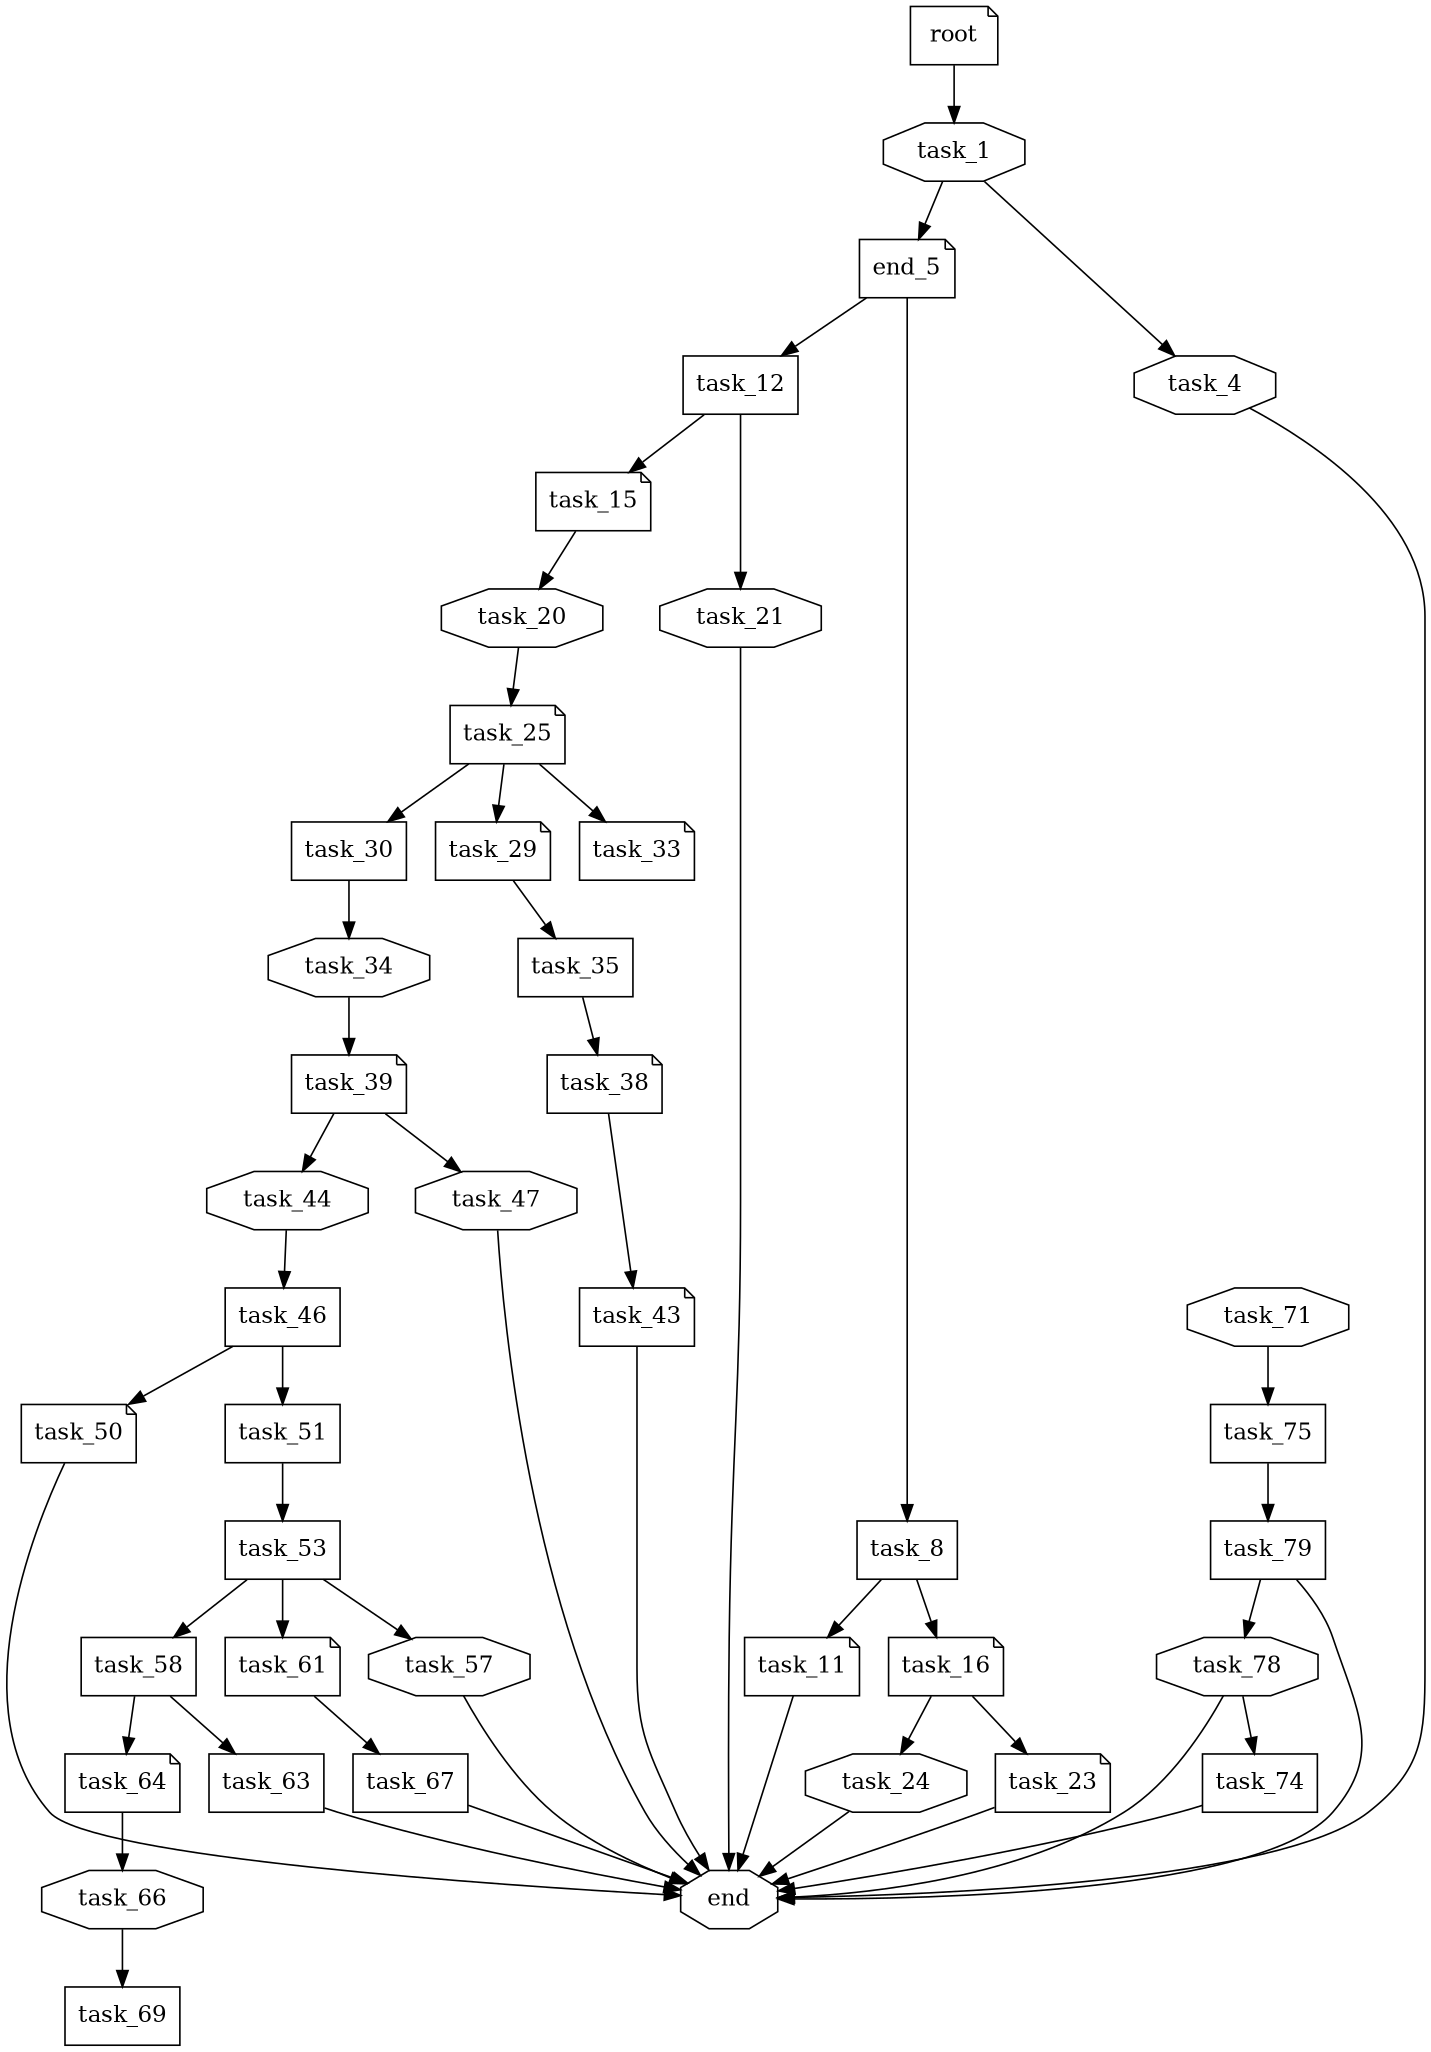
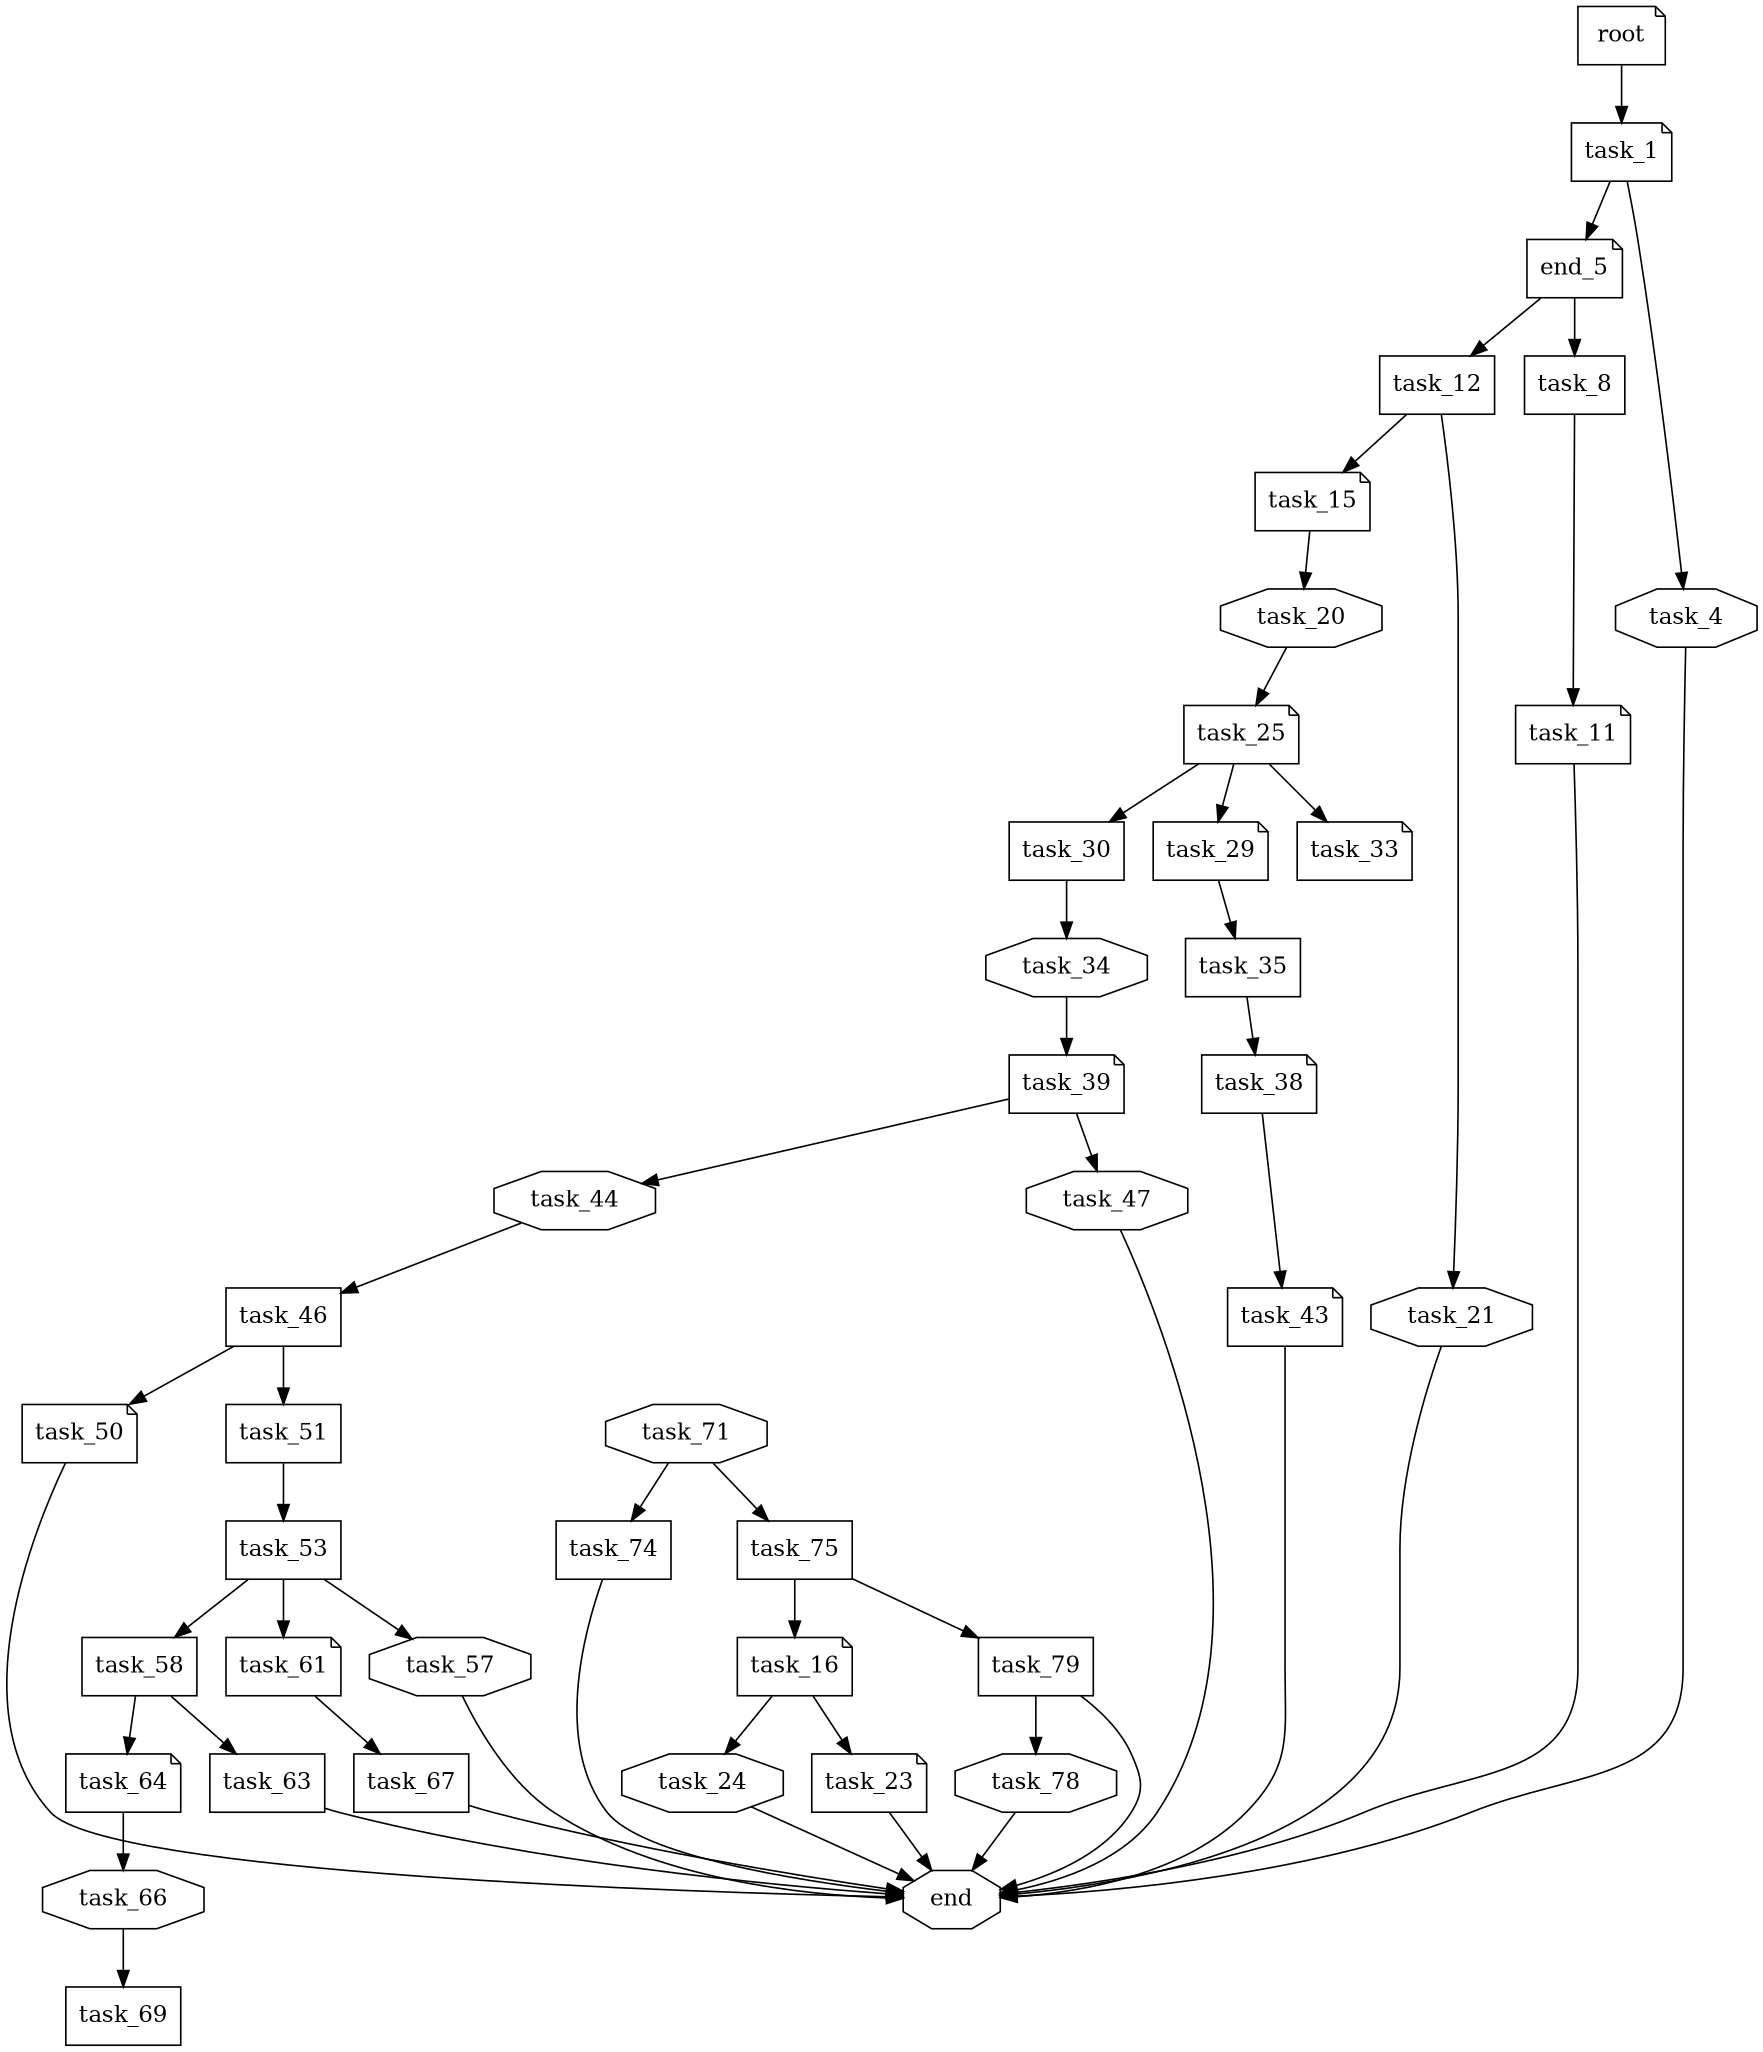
(954, 152) -> (1622, 152)
(924, 1601) -> (795, 1600)
(1247, 1717) -> (654, 1485)
